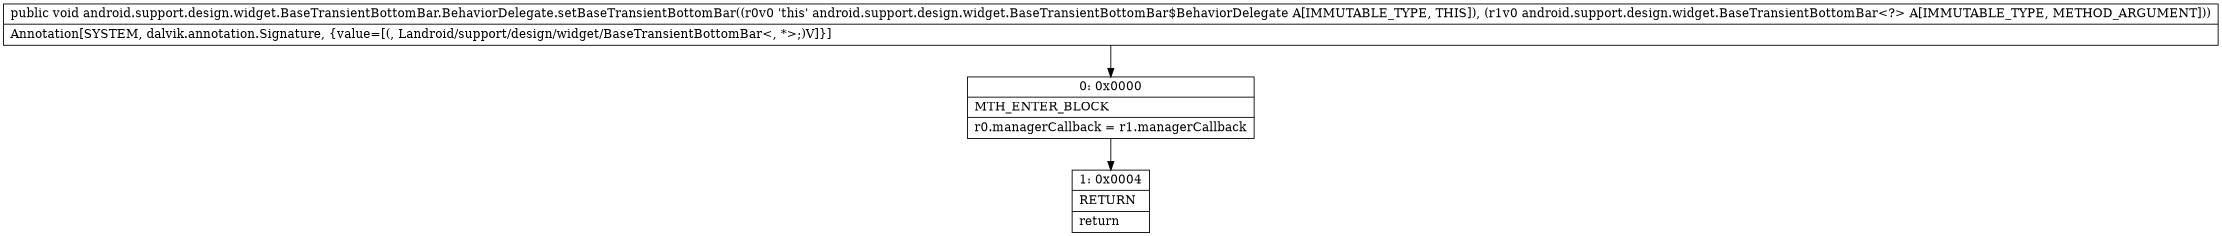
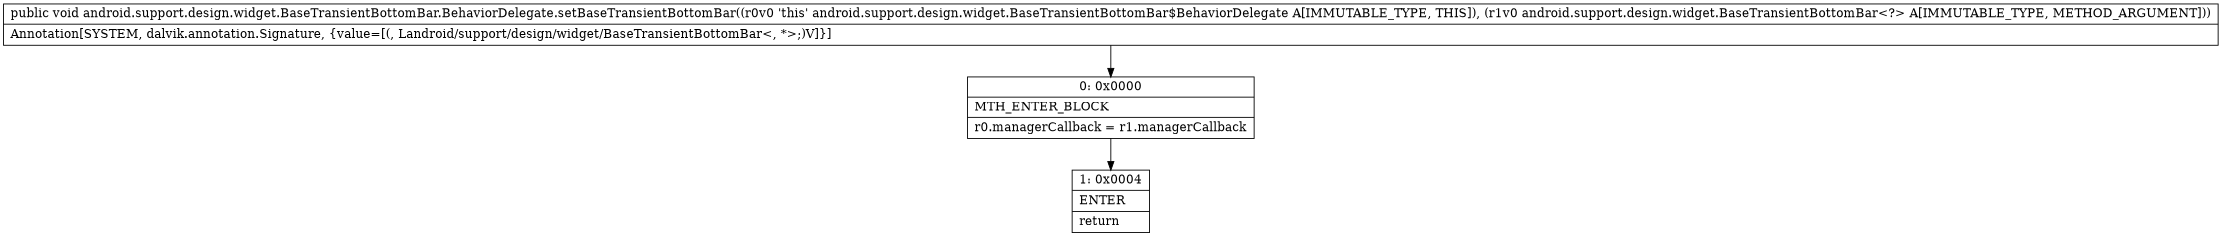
(1108, 200) -> (1102, 200)
